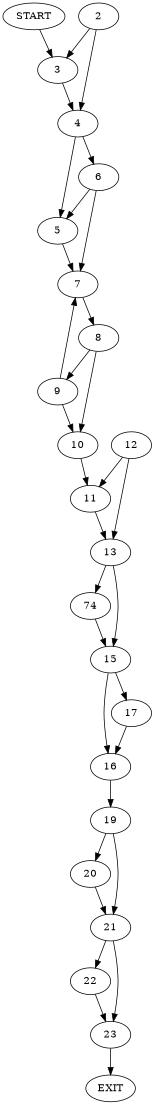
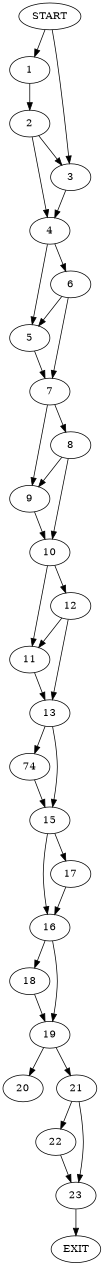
none -> (30, 70)
(67, 342) -> (41, 441)
none -> (59, 576)
(99, 897) -> none
none -> (30, 981)
